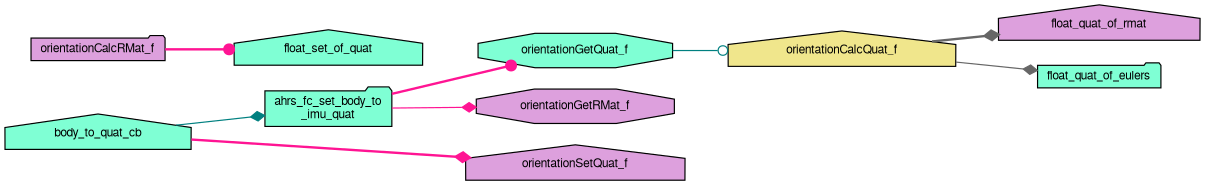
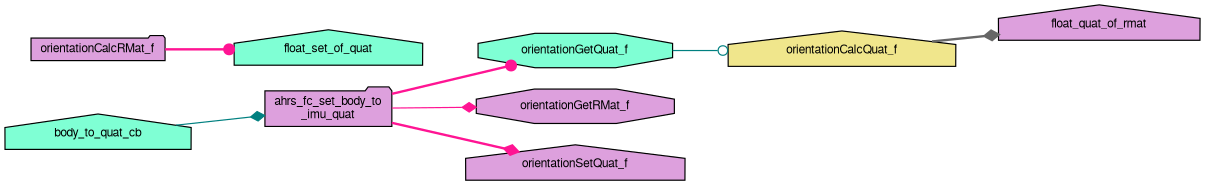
(1099, 77) -> none
(328, 109) -> (328, 109)
(323, 148) -> (448, 136)
